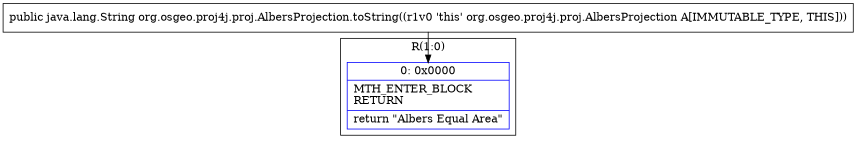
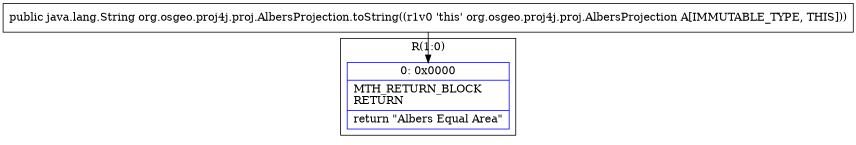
(413, 89) -> (418, 89)
